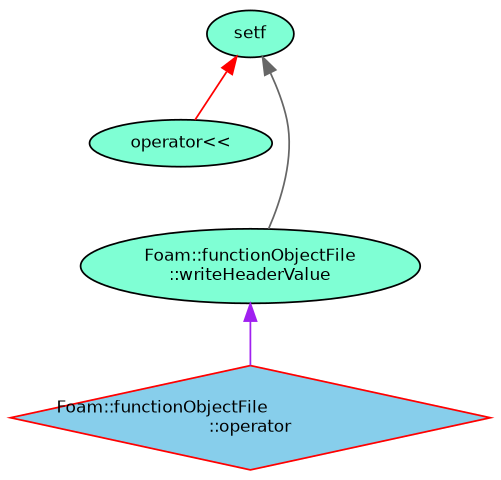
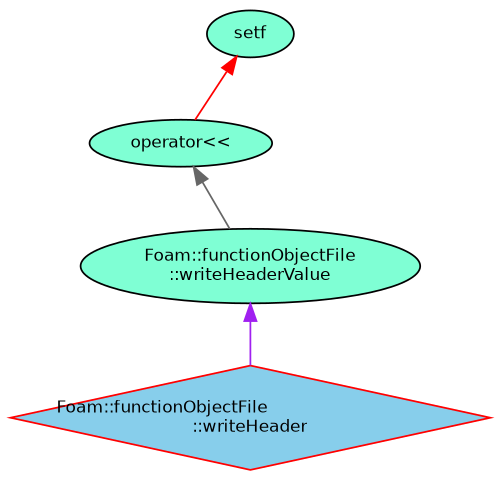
(289, 151) -> (216, 206)
(250, 418) -> (250, 418)
